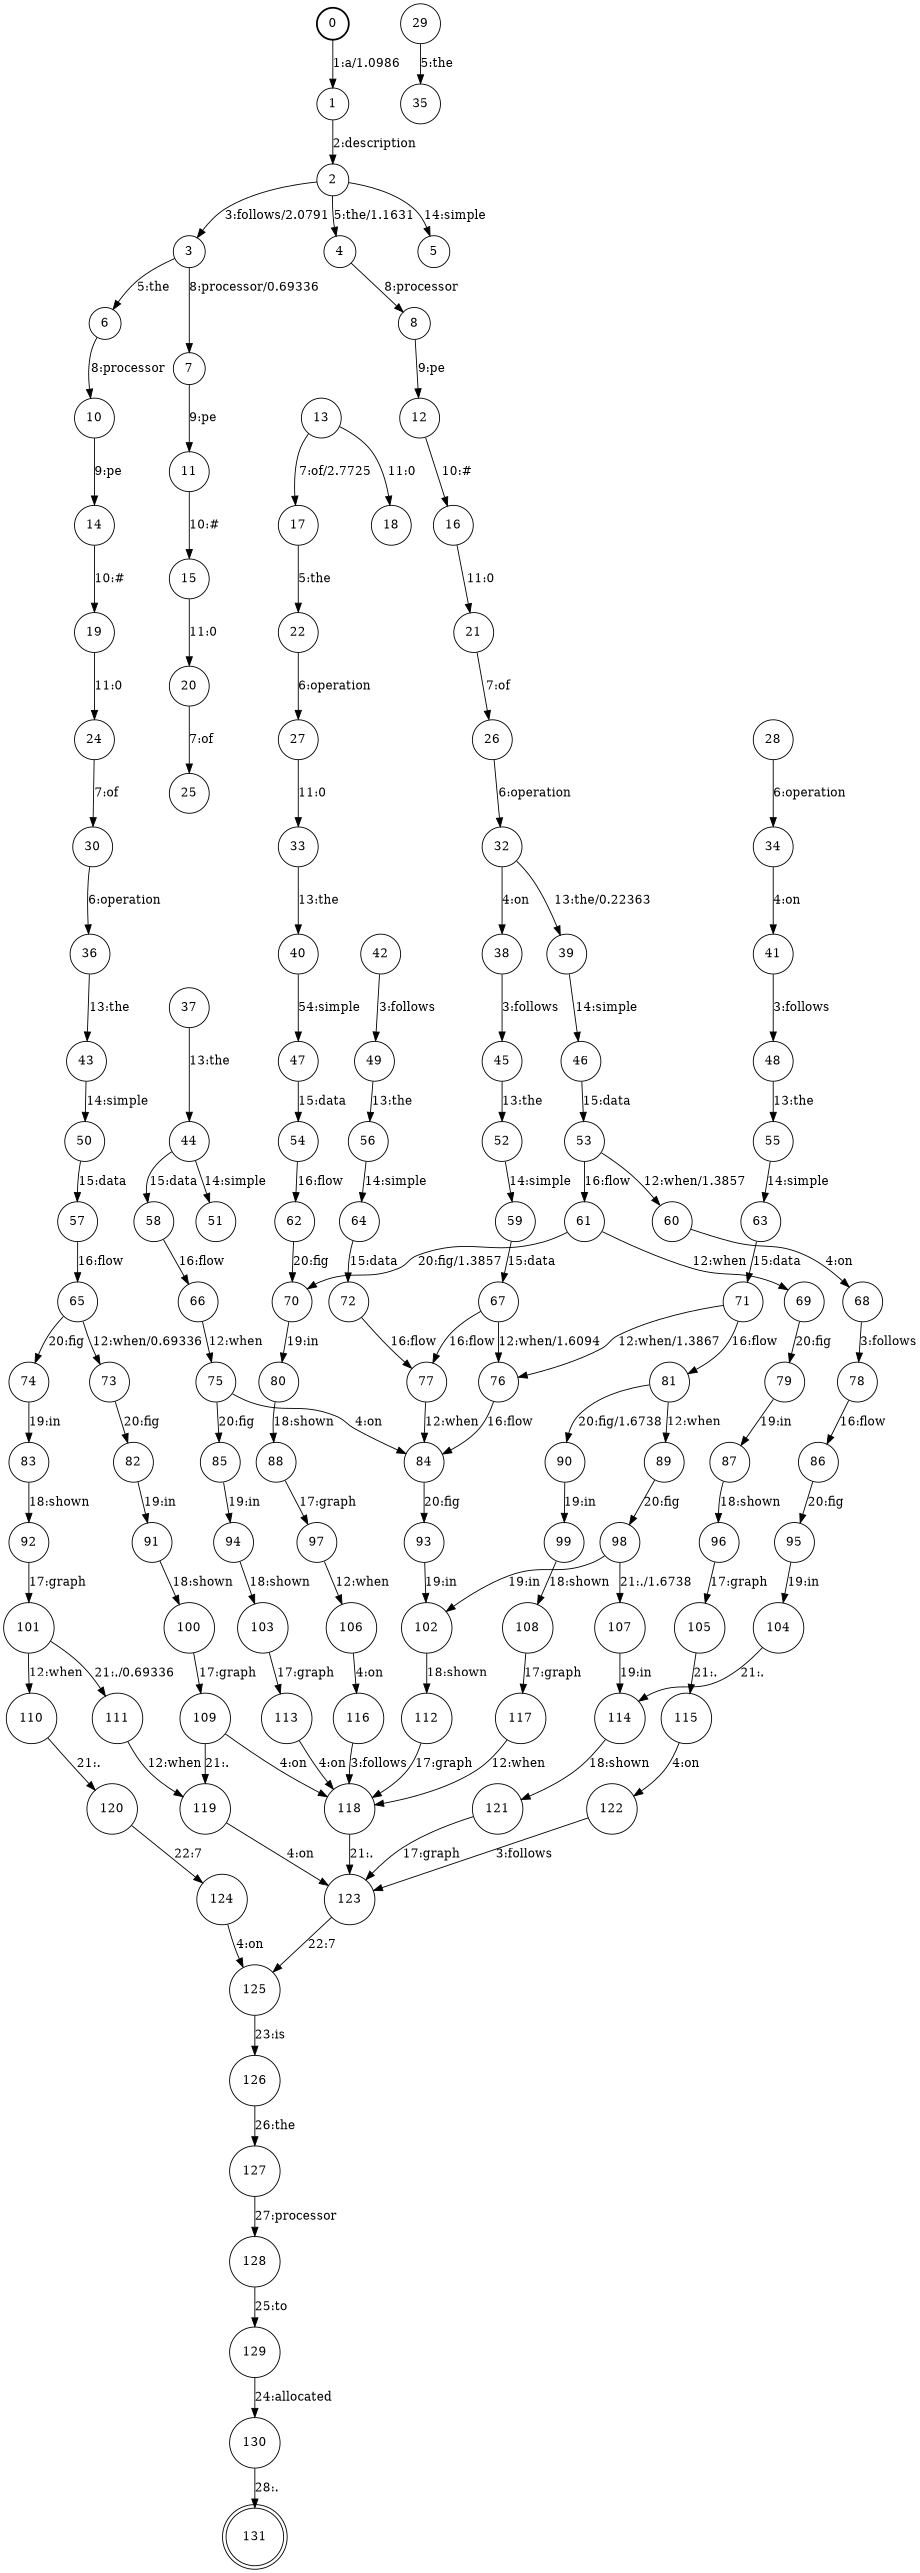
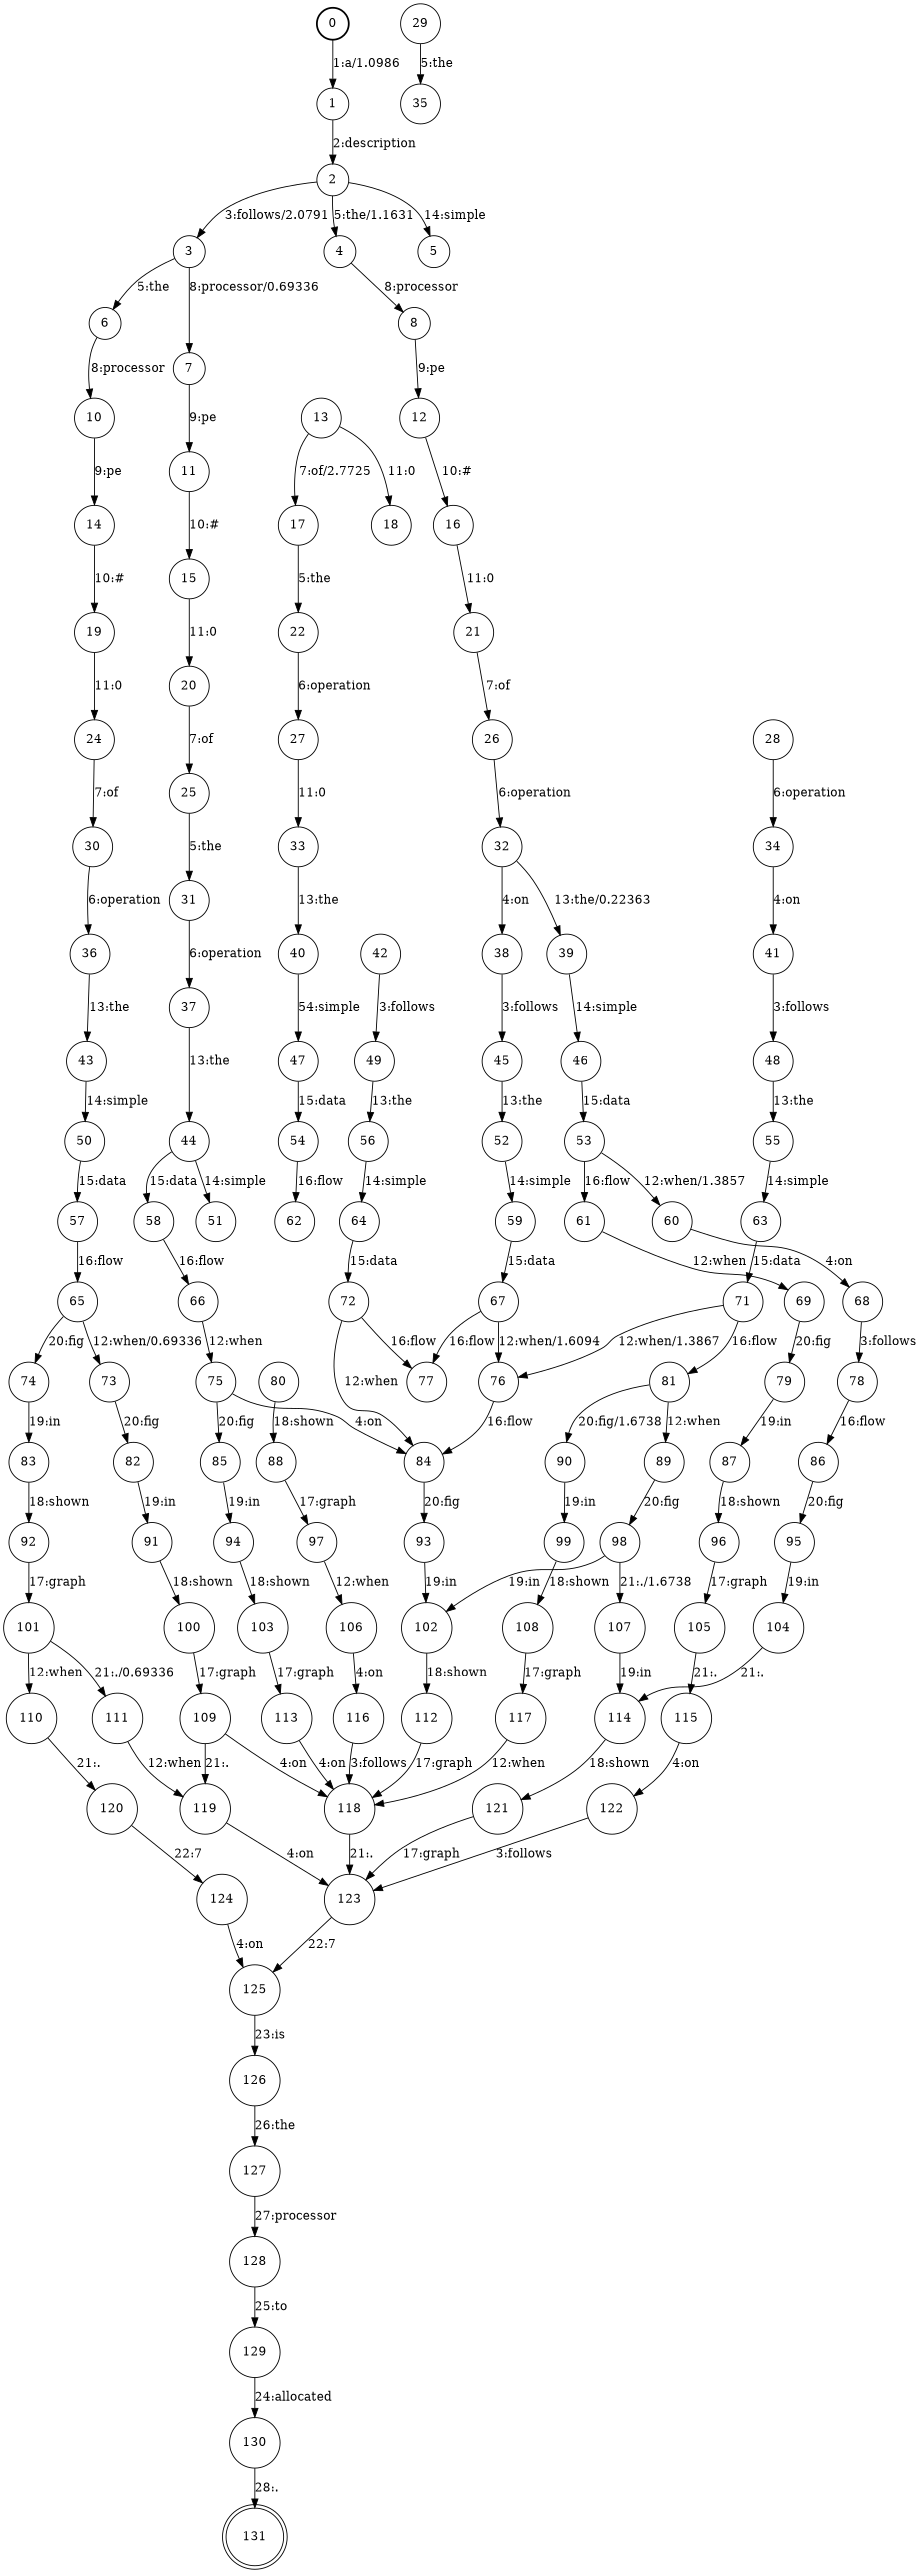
none -> (189, 900)
(292, 1302) -> none
(425, 1418) -> (342, 1399)
